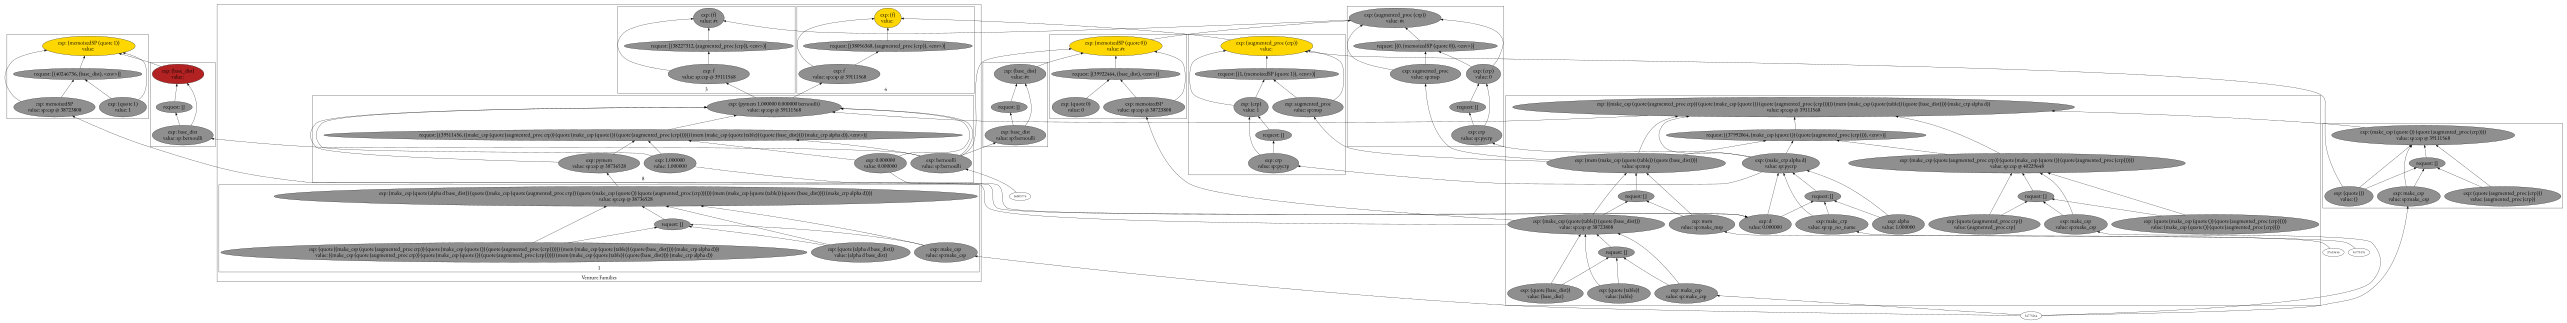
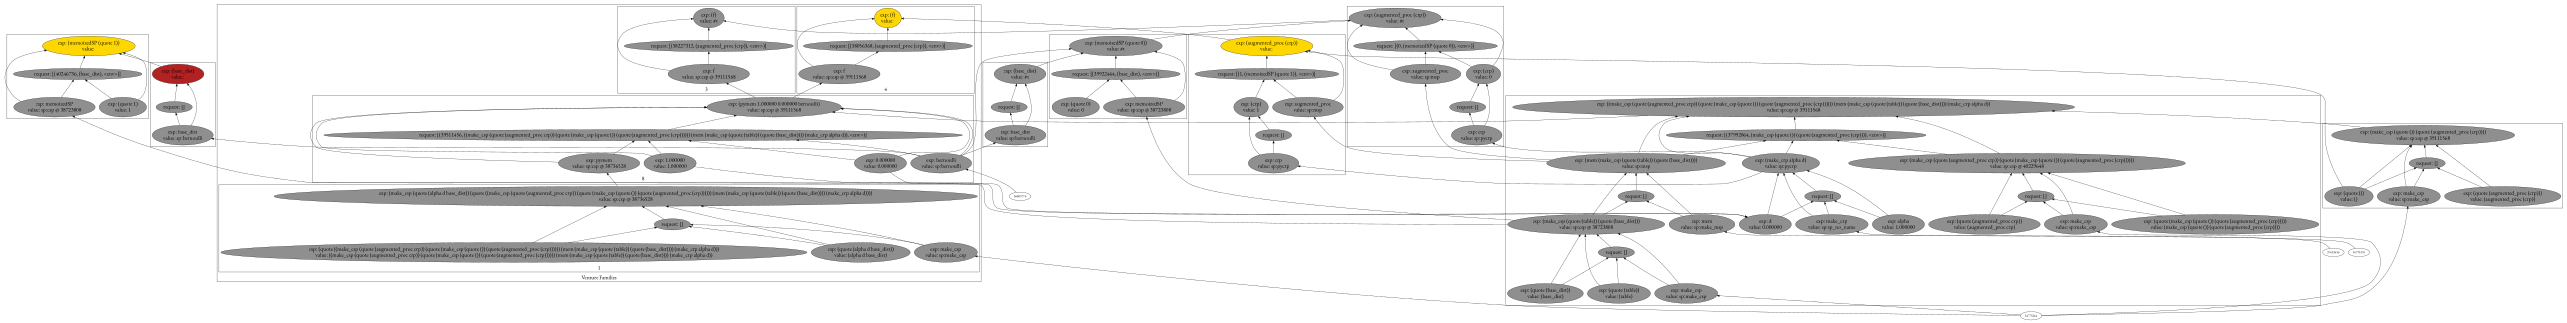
(1116, 46) -> (1116, 46)
(1190, 83) -> none
